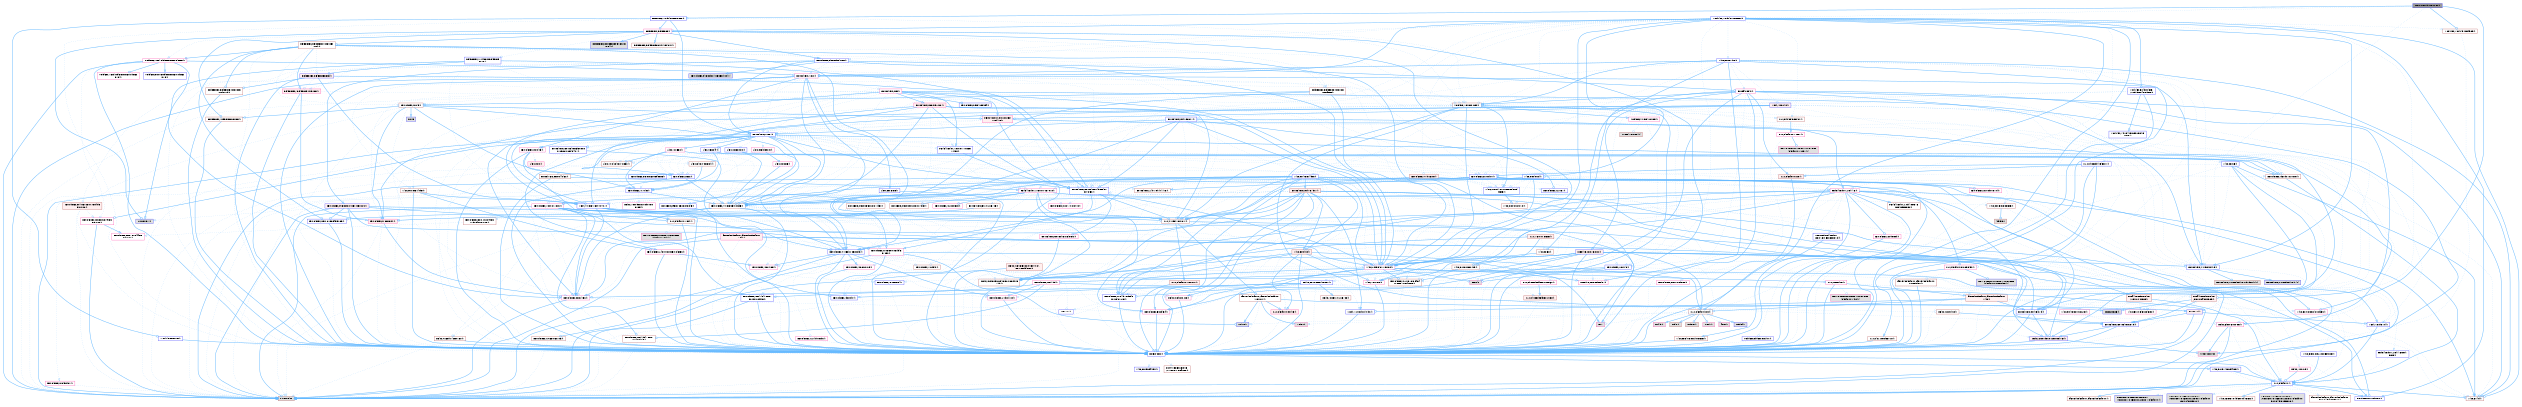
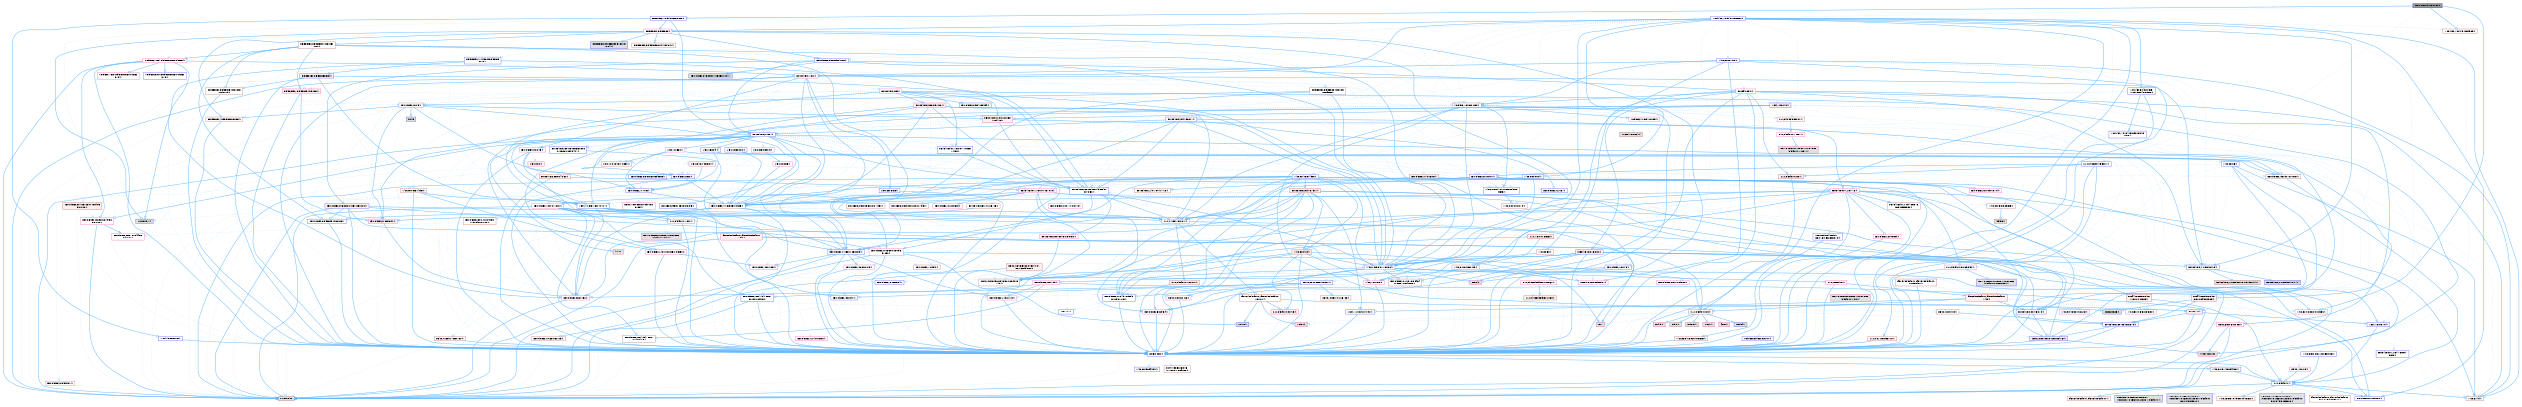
(82, 117) -> (82, 117)
(327, 221) -> (327, 221)
none -> (618, 252)
